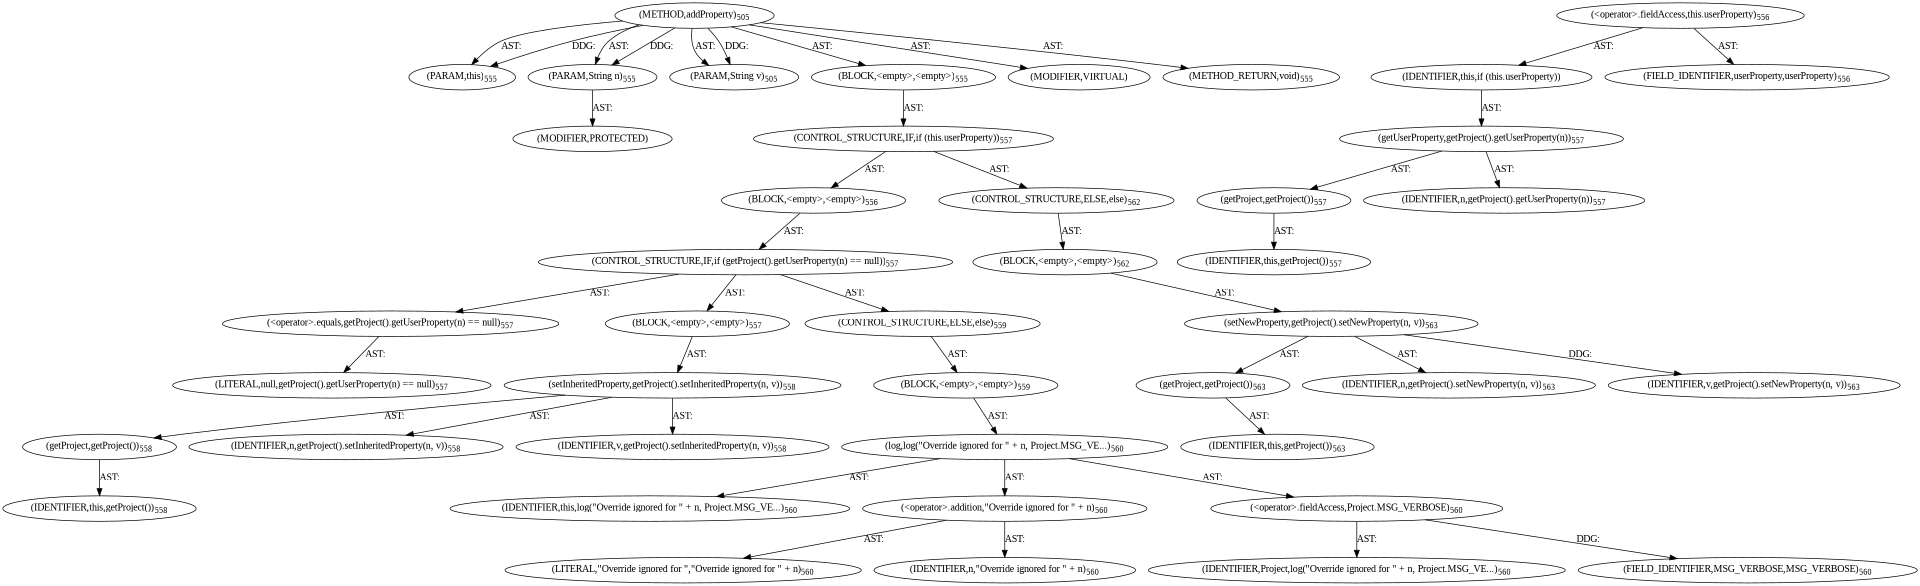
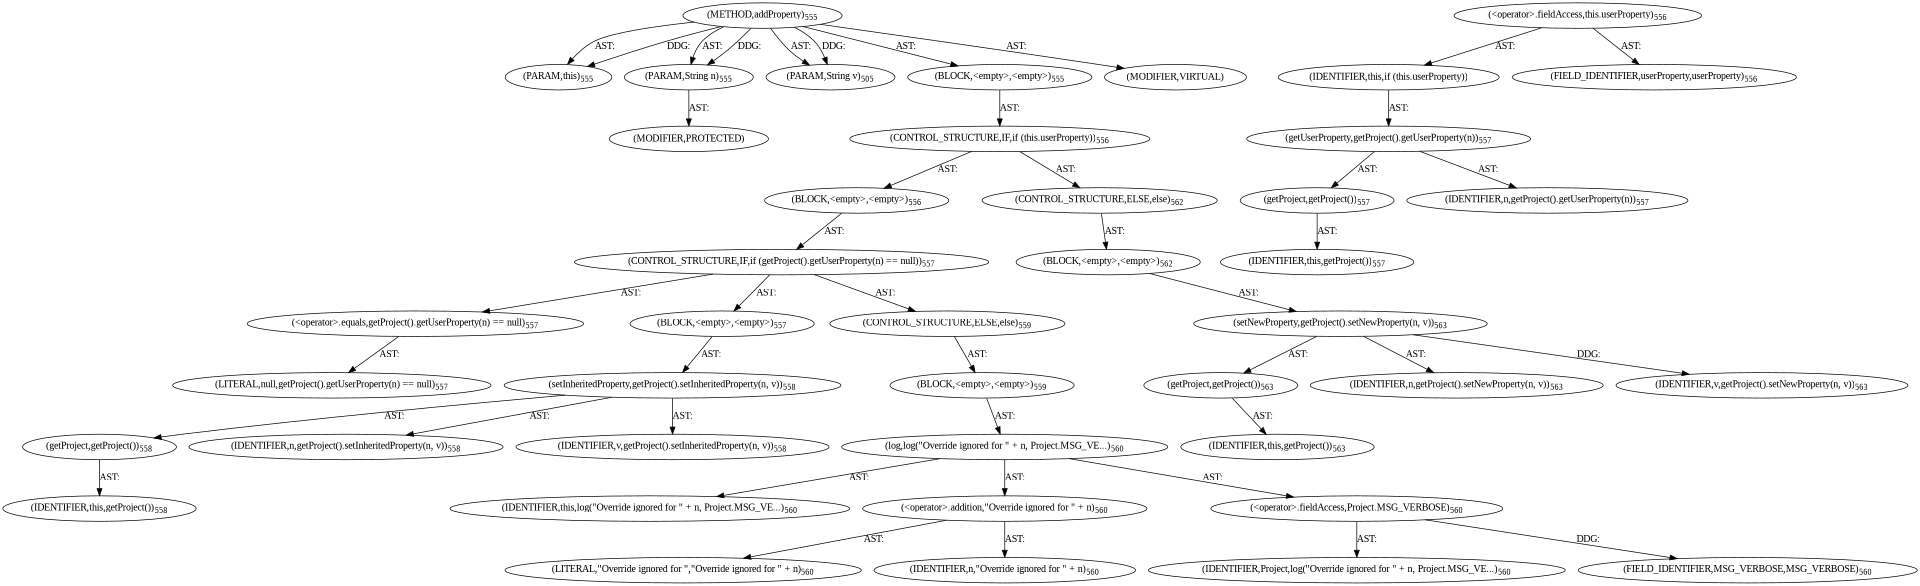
(743, 15) -> (811, 15)
(1251, 77) -> none
(1007, 138) -> (1103, 138)
